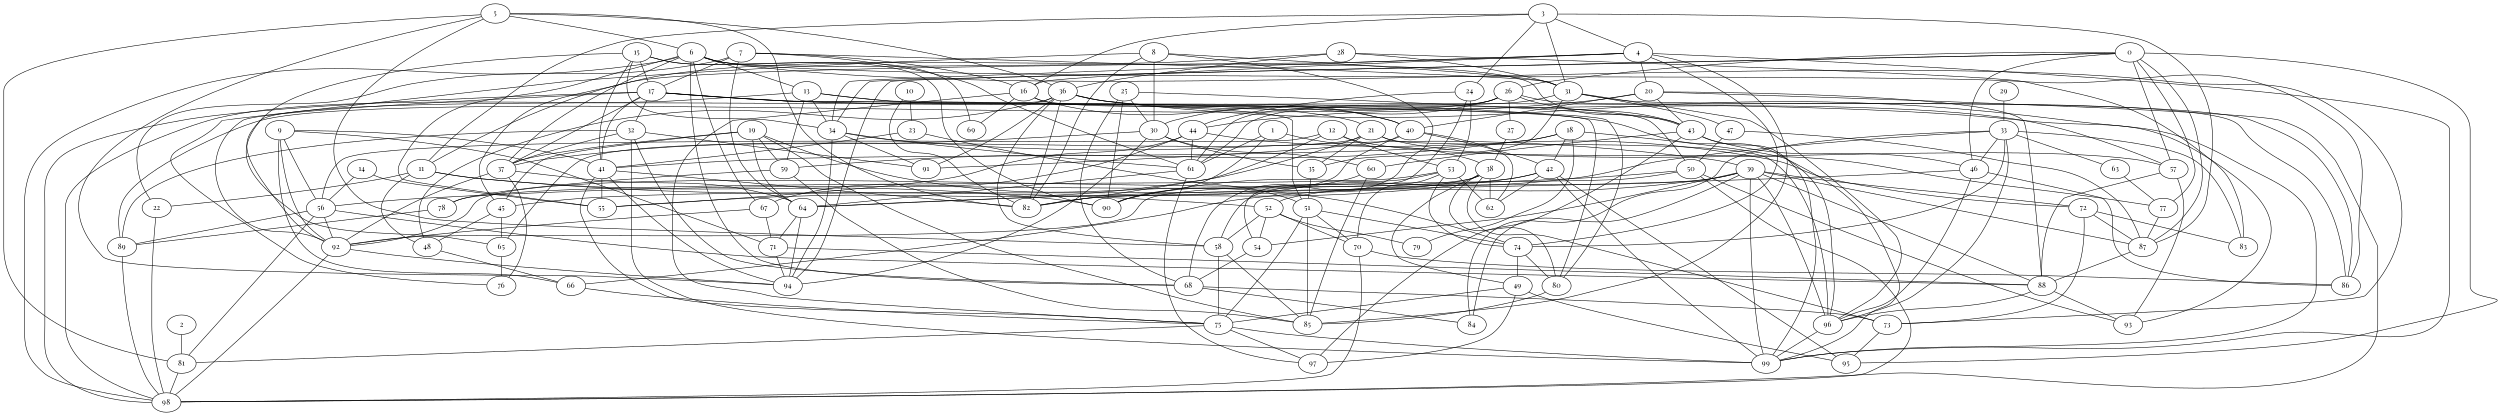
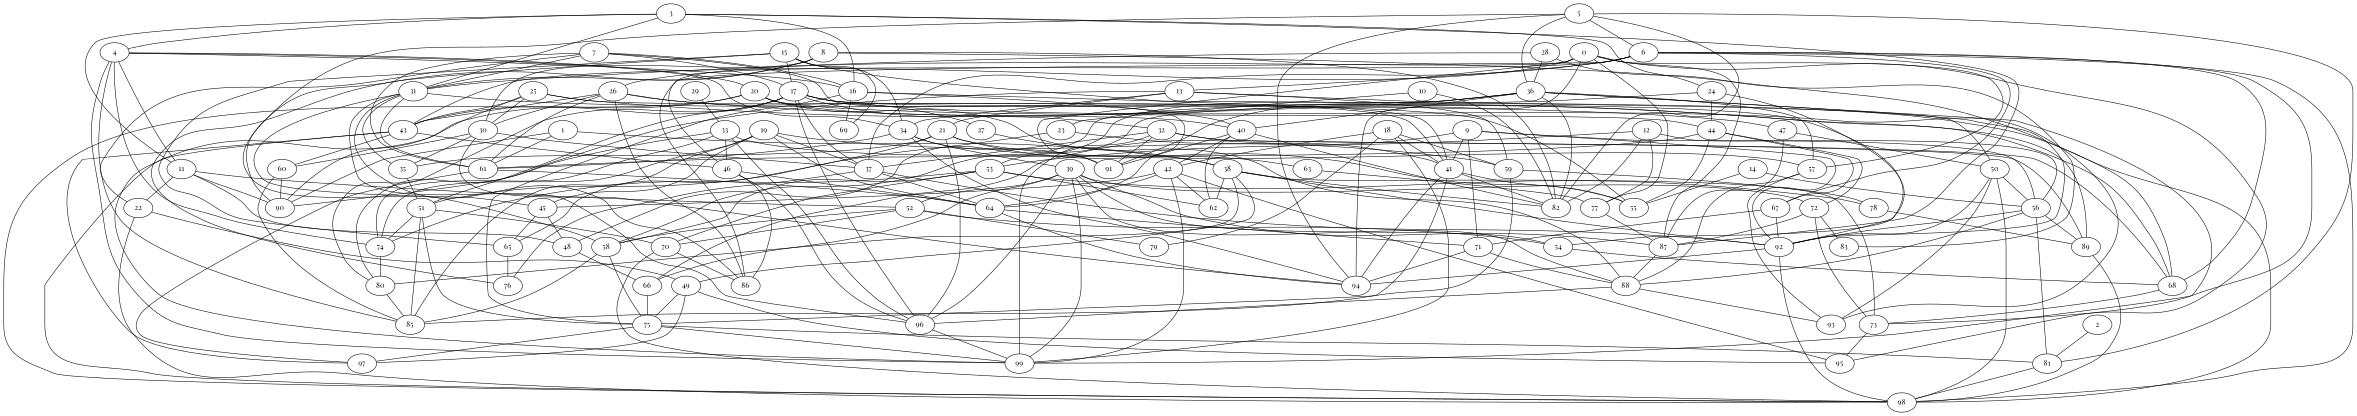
(868, 63) -> (290, 187)
(1467, 67) -> (1281, 92)
(433, 123) -> (1097, 104)
(2153, 147) -> none
(1518, 262) -> (412, 262)
(1472, 325) -> none
